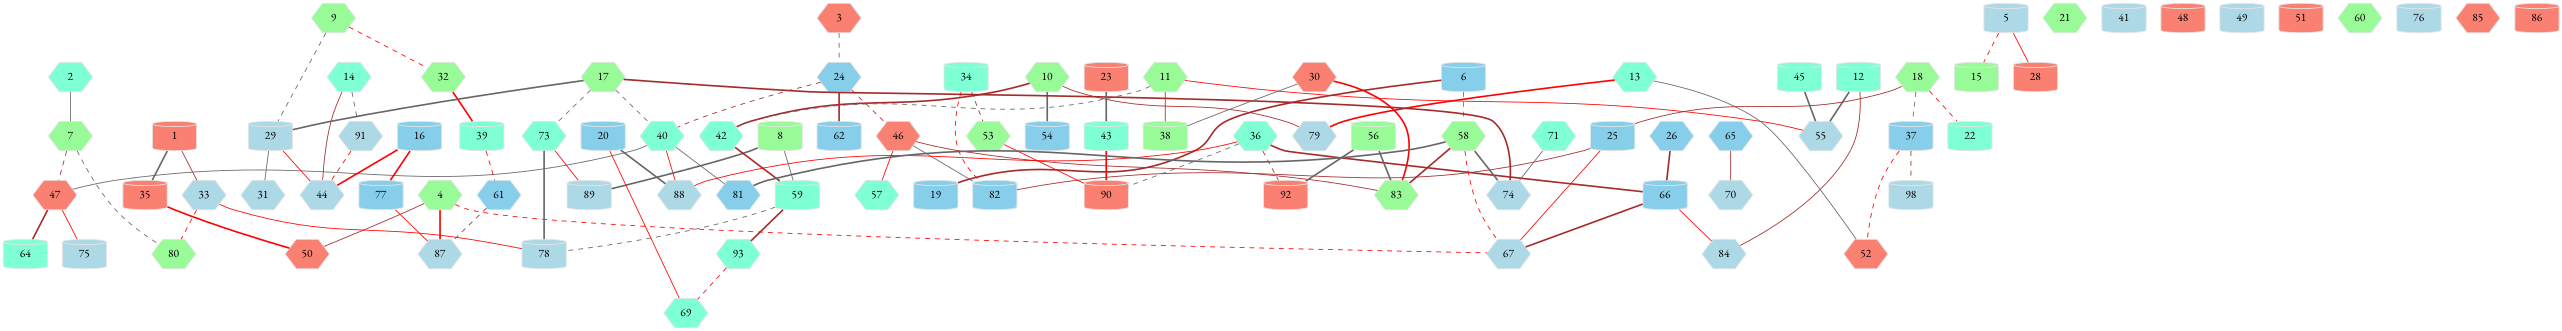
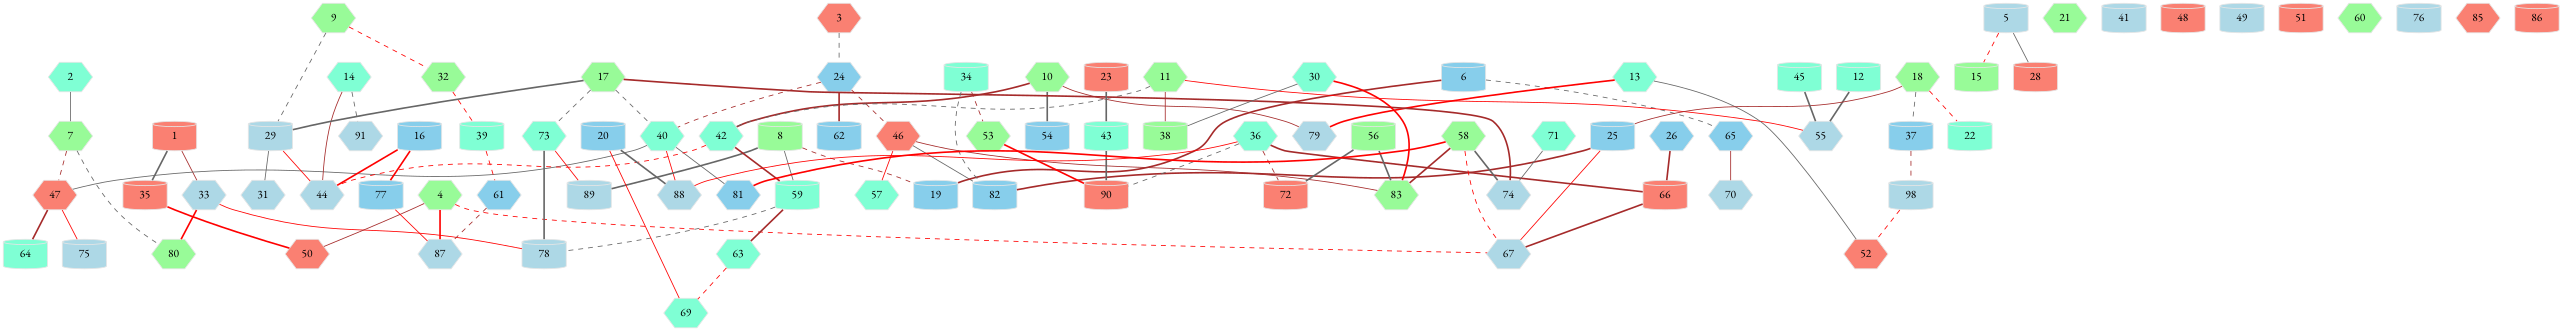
(2021, 48) -> (2021, 48)
(1314, 77) -> (1314, 77)
(463, 107) -> (463, 107)
(1464, 107) -> (1602, 97)
(956, 139) -> (956, 139)
(1081, 154) -> (1081, 154)
(1044, 164) -> (1044, 164)
(341, 166) -> (522, 166)
(1106, 166) -> (1106, 166)
none -> (864, 167)
(1333, 177) -> (1333, 177)
(1877, 193) -> (1888, 225)
(1286, 195) -> (1286, 195)
(1665, 195) -> (1665, 195)
(189, 225) -> (189, 225)
(738, 254) -> (738, 254)
(1724, 254) -> none
